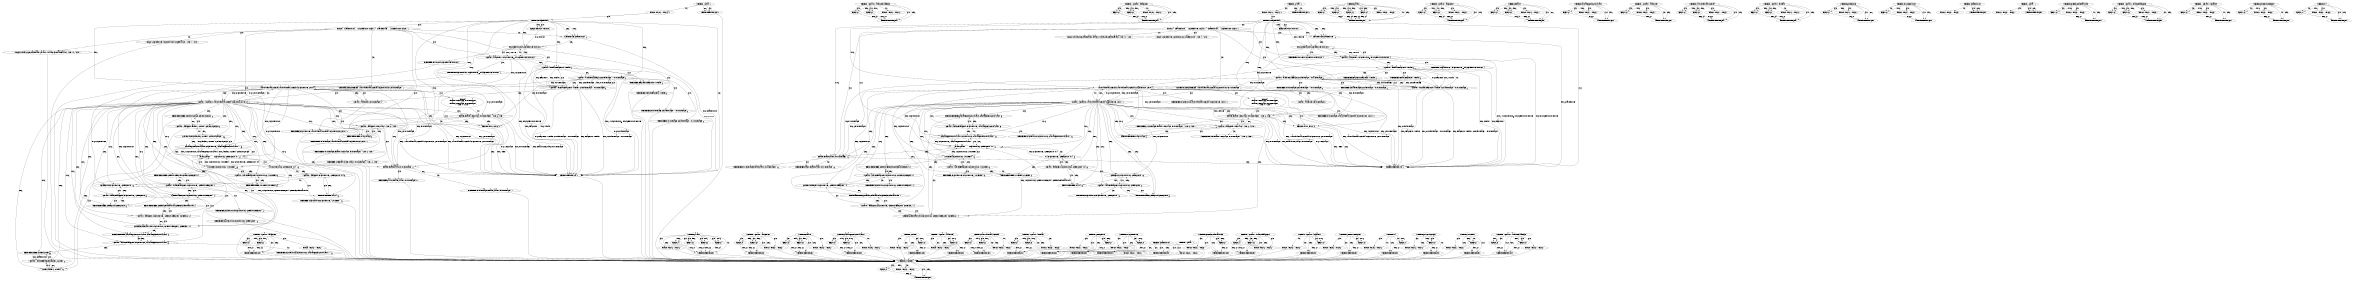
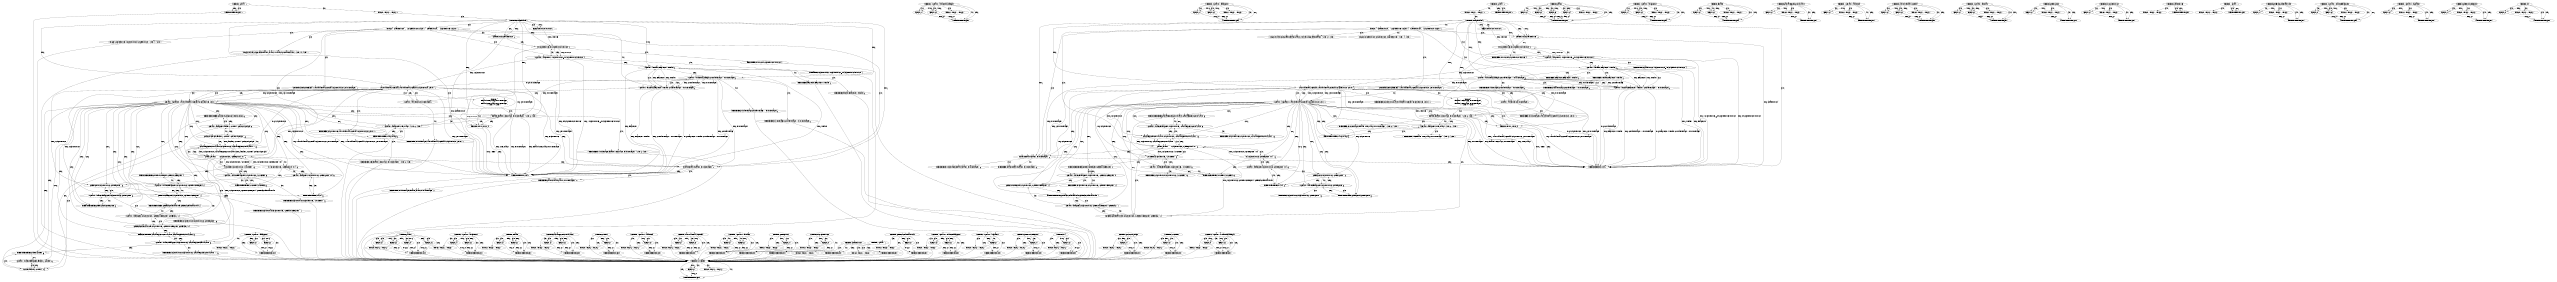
(40, 257) -> (34, 257)
(48, 257) -> (5, 264)
(49, 265) -> (33, 265)
